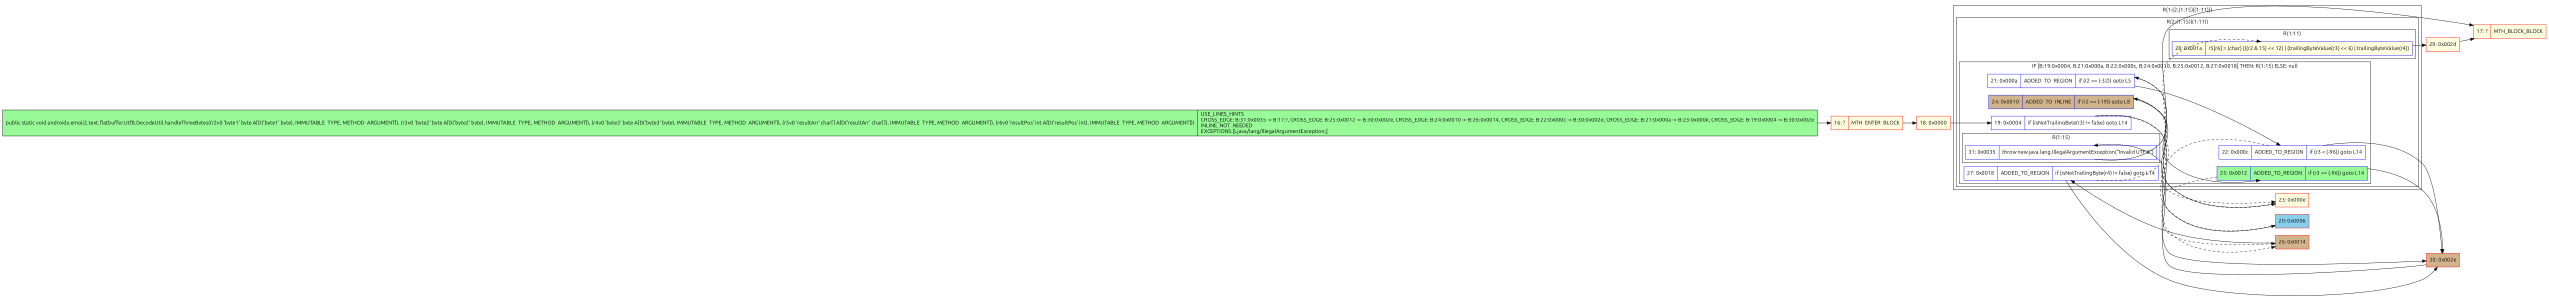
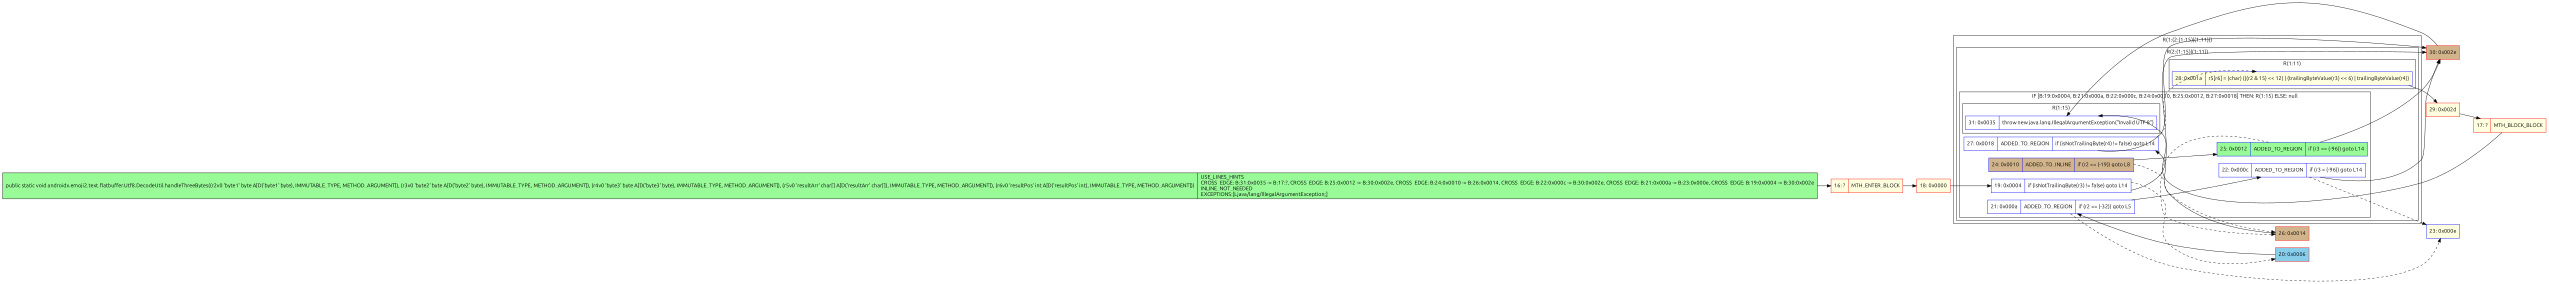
(2224, 9) -> (2284, 202)
(2172, 188) -> none
(2292, 200) -> (2443, 231)
